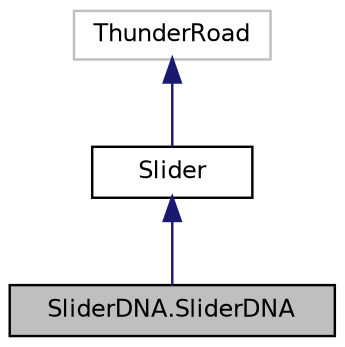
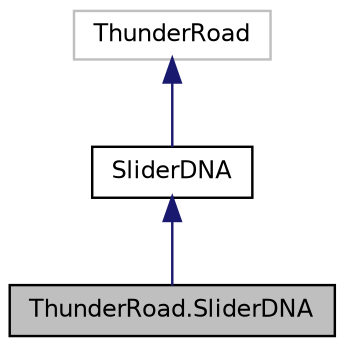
(172, 172) -> (172, 172)
(172, 311) -> (172, 311)
